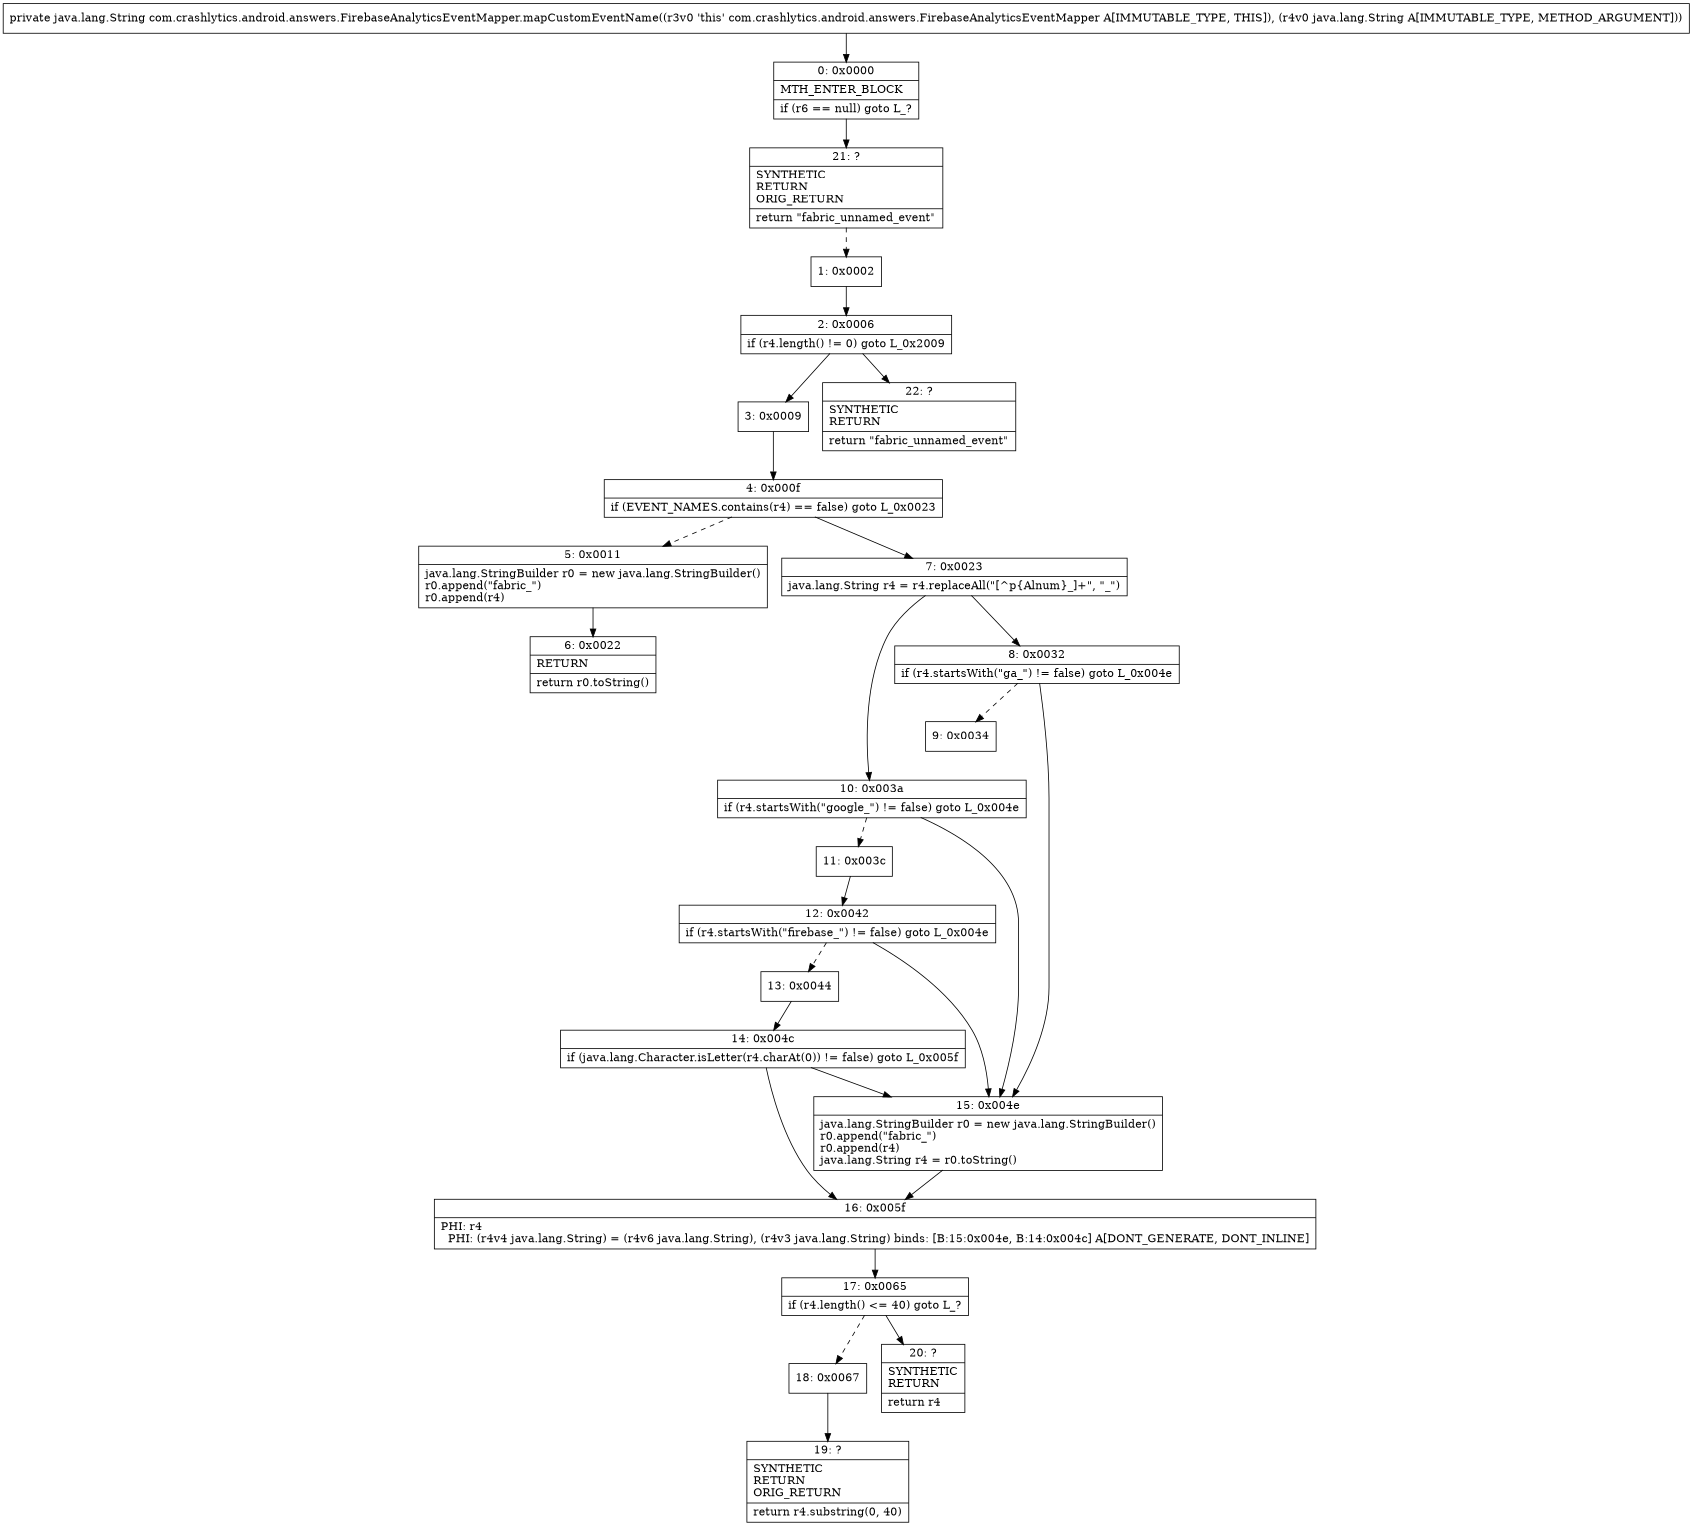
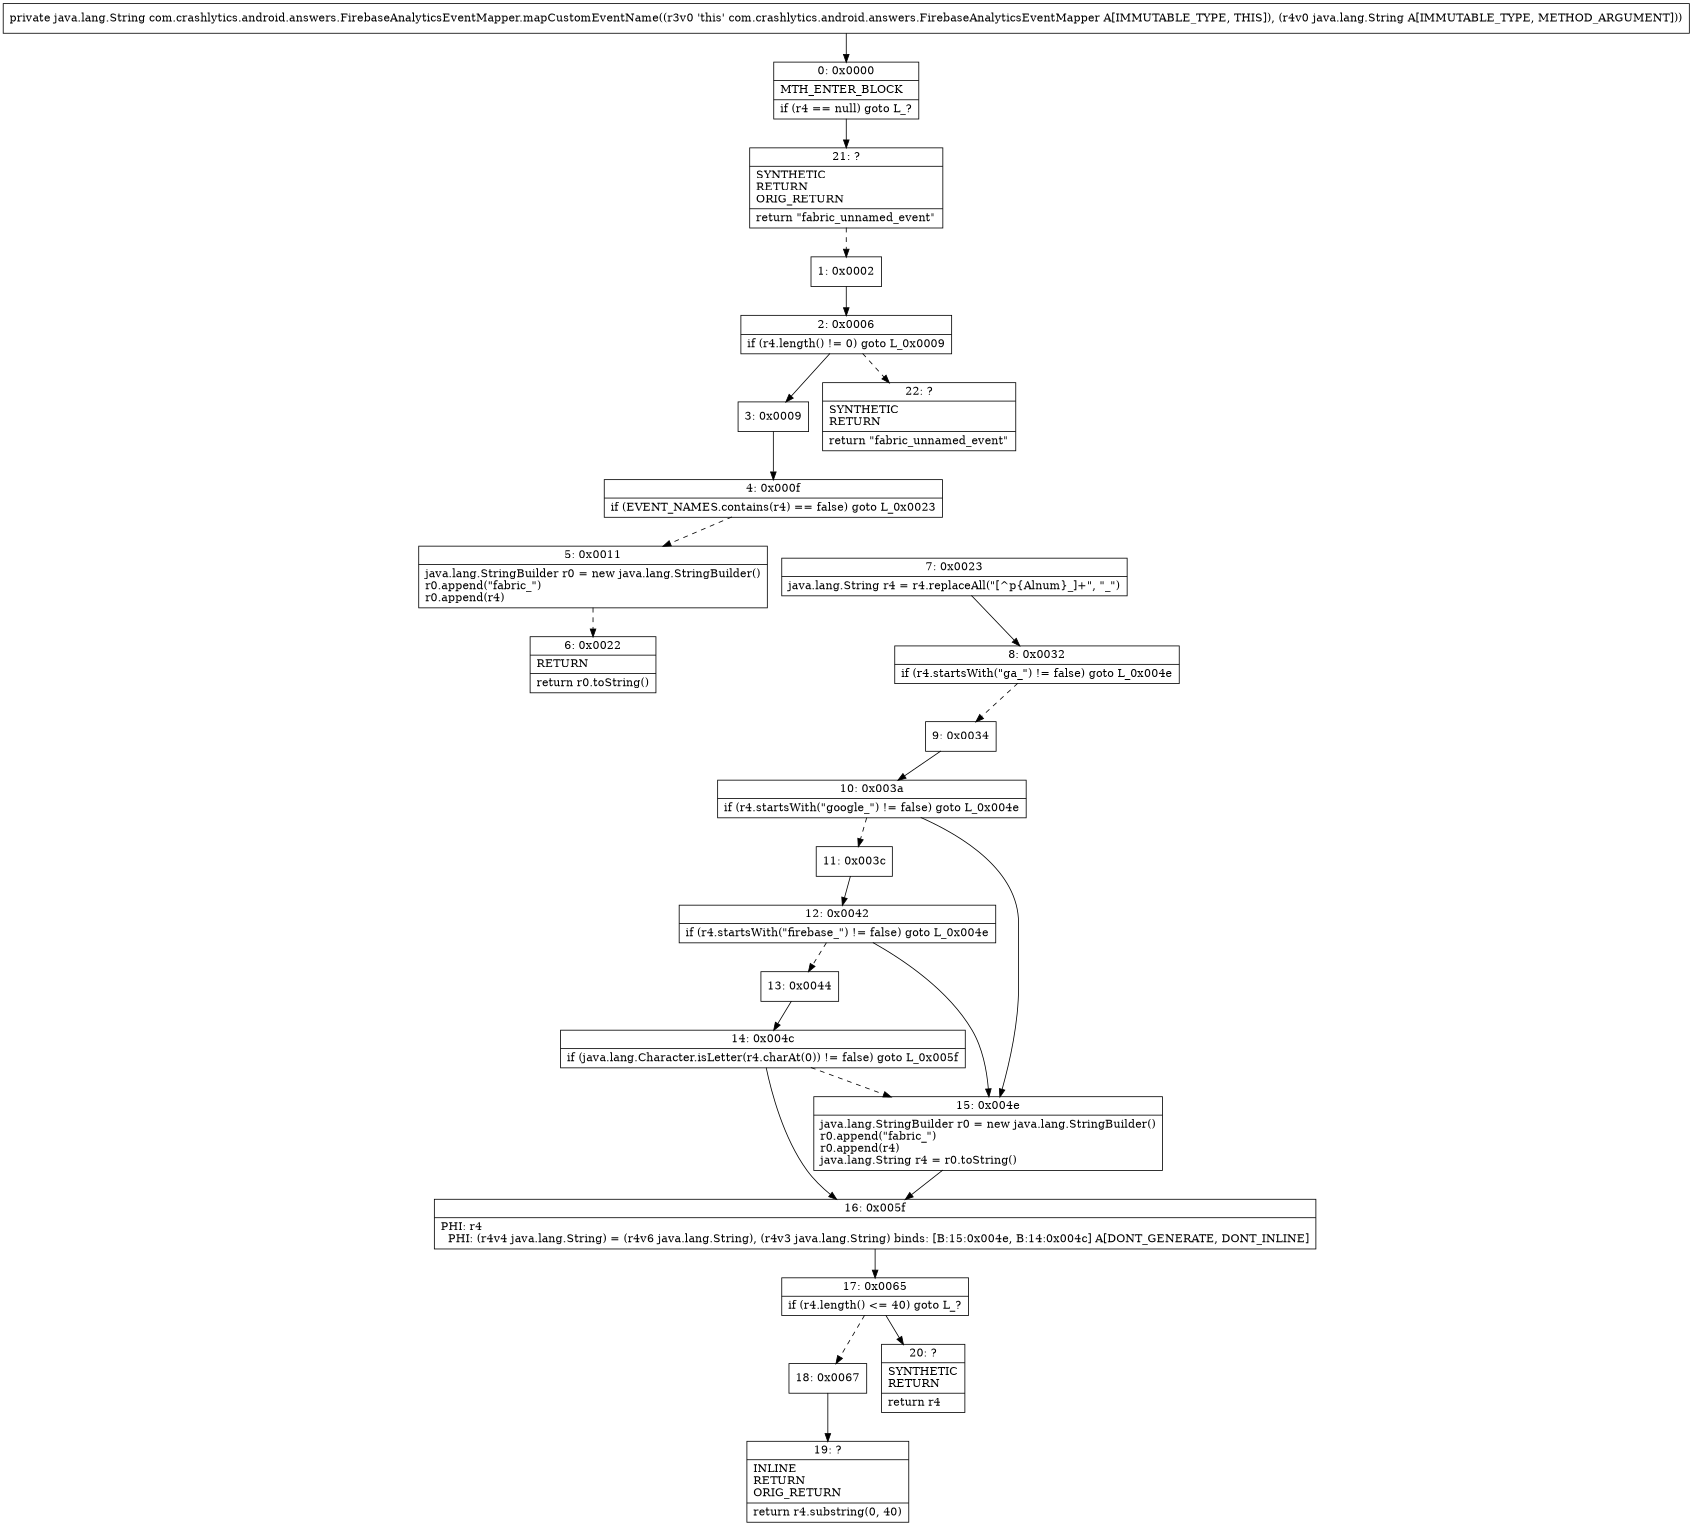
(846, 109) -> (846, 109)
(846, 344) -> (846, 344)
(873, 365) -> (873, 365)
(860, 536) -> none
(593, 618) -> (593, 618)
(874, 675) -> (923, 763)
(1049, 889) -> none
(847, 1081) -> (847, 1081)
(789, 1469) -> (775, 1469)
